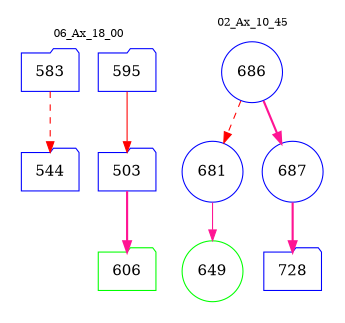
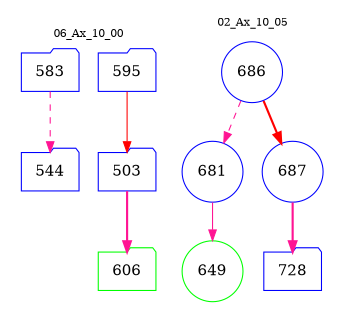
(253, 23) -> (253, 23)
(89, 34) -> (89, 34)
(50, 116) -> (50, 116)
(234, 117) -> (234, 117)
(270, 117) -> (270, 117)
